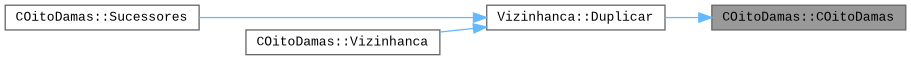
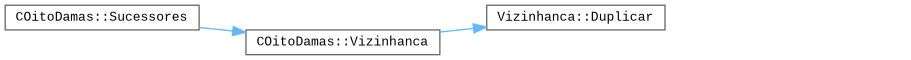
(336, 18) -> (216, 29)
(809, 18) -> none
